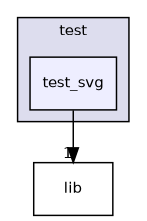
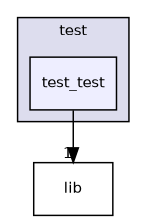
(73, 84) -> (73, 84)
